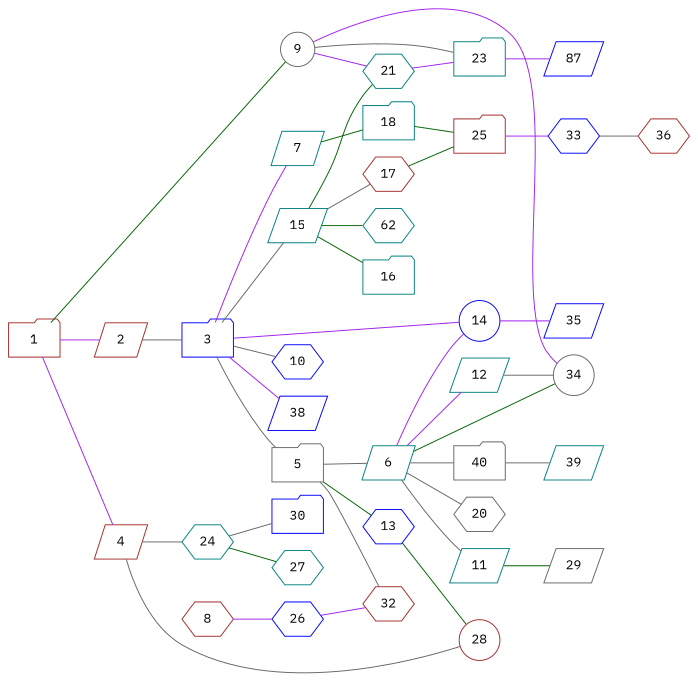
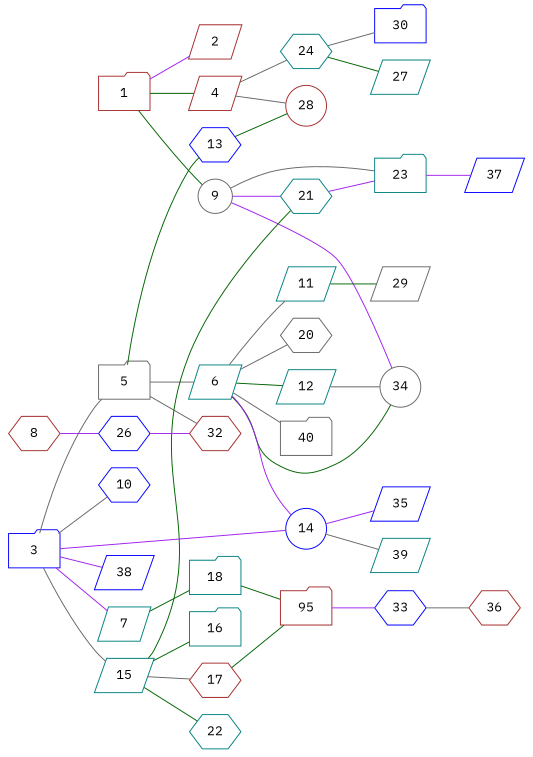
(574, 59) -> (495, 175)
(480, 136) -> (306, 608)
(389, 226) -> (215, 732)
(162, 340) -> none
(434, 419) -> (259, 384)
(78, 441) -> (172, 93)
(528, 463) -> (352, 542)
(298, 568) -> (400, 77)
